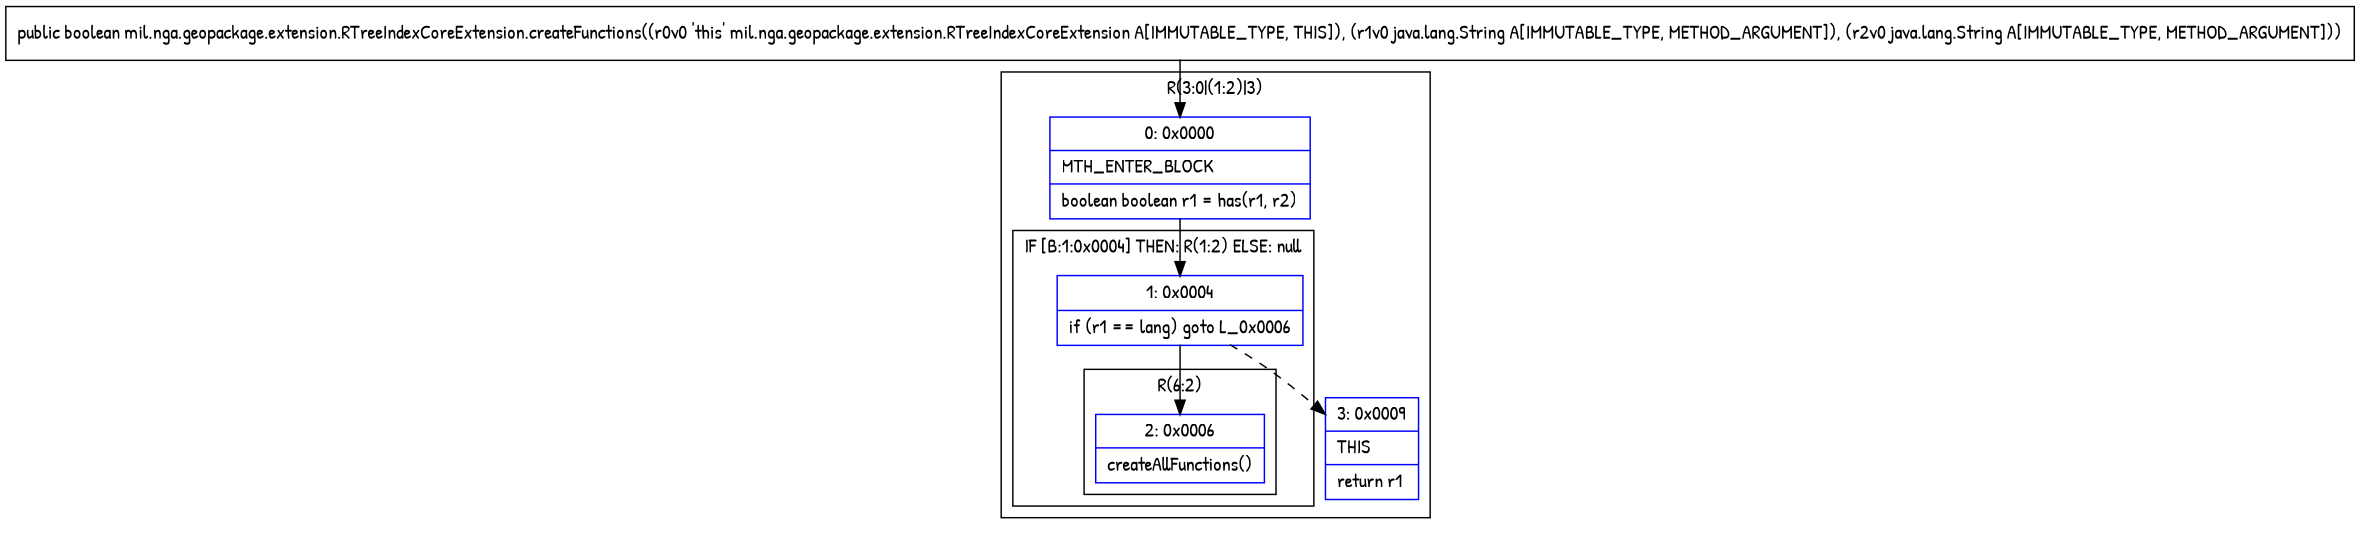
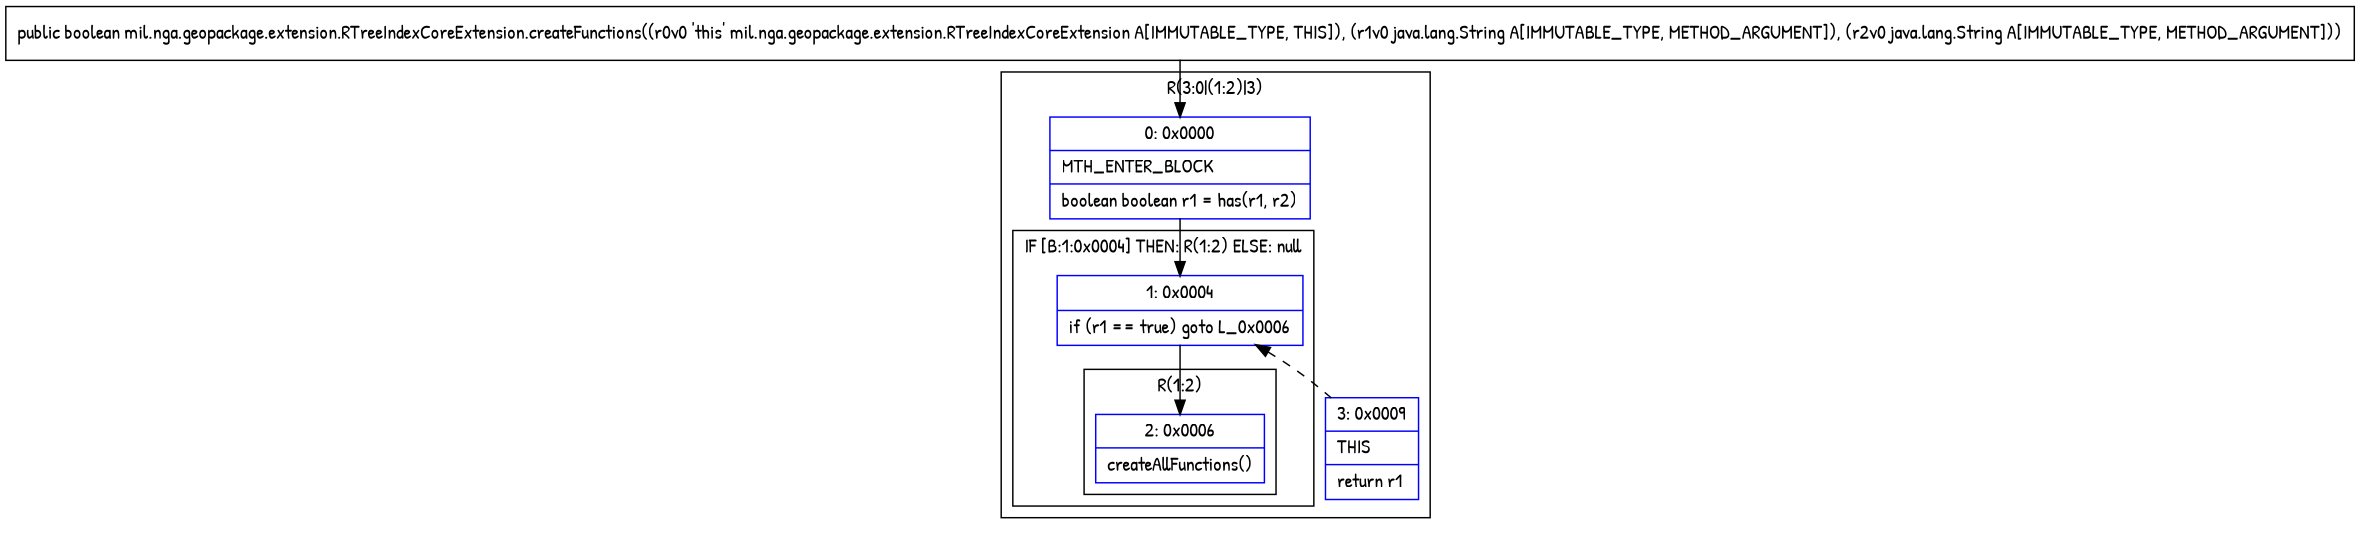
(1180, 327) -> (1179, 327)
(1286, 382) -> (1301, 374)
(1180, 386) -> (1180, 386)
